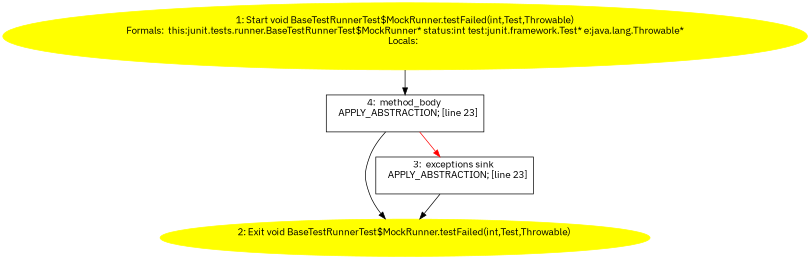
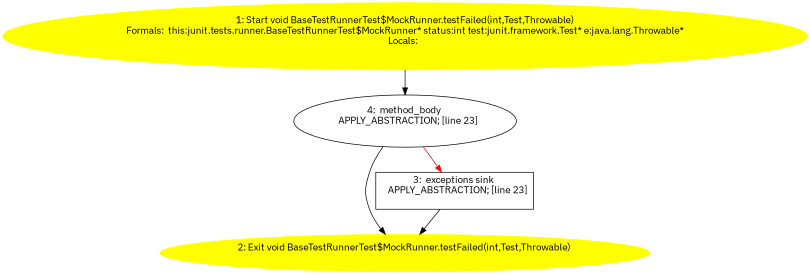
(405, 113) -> (405, 121)
